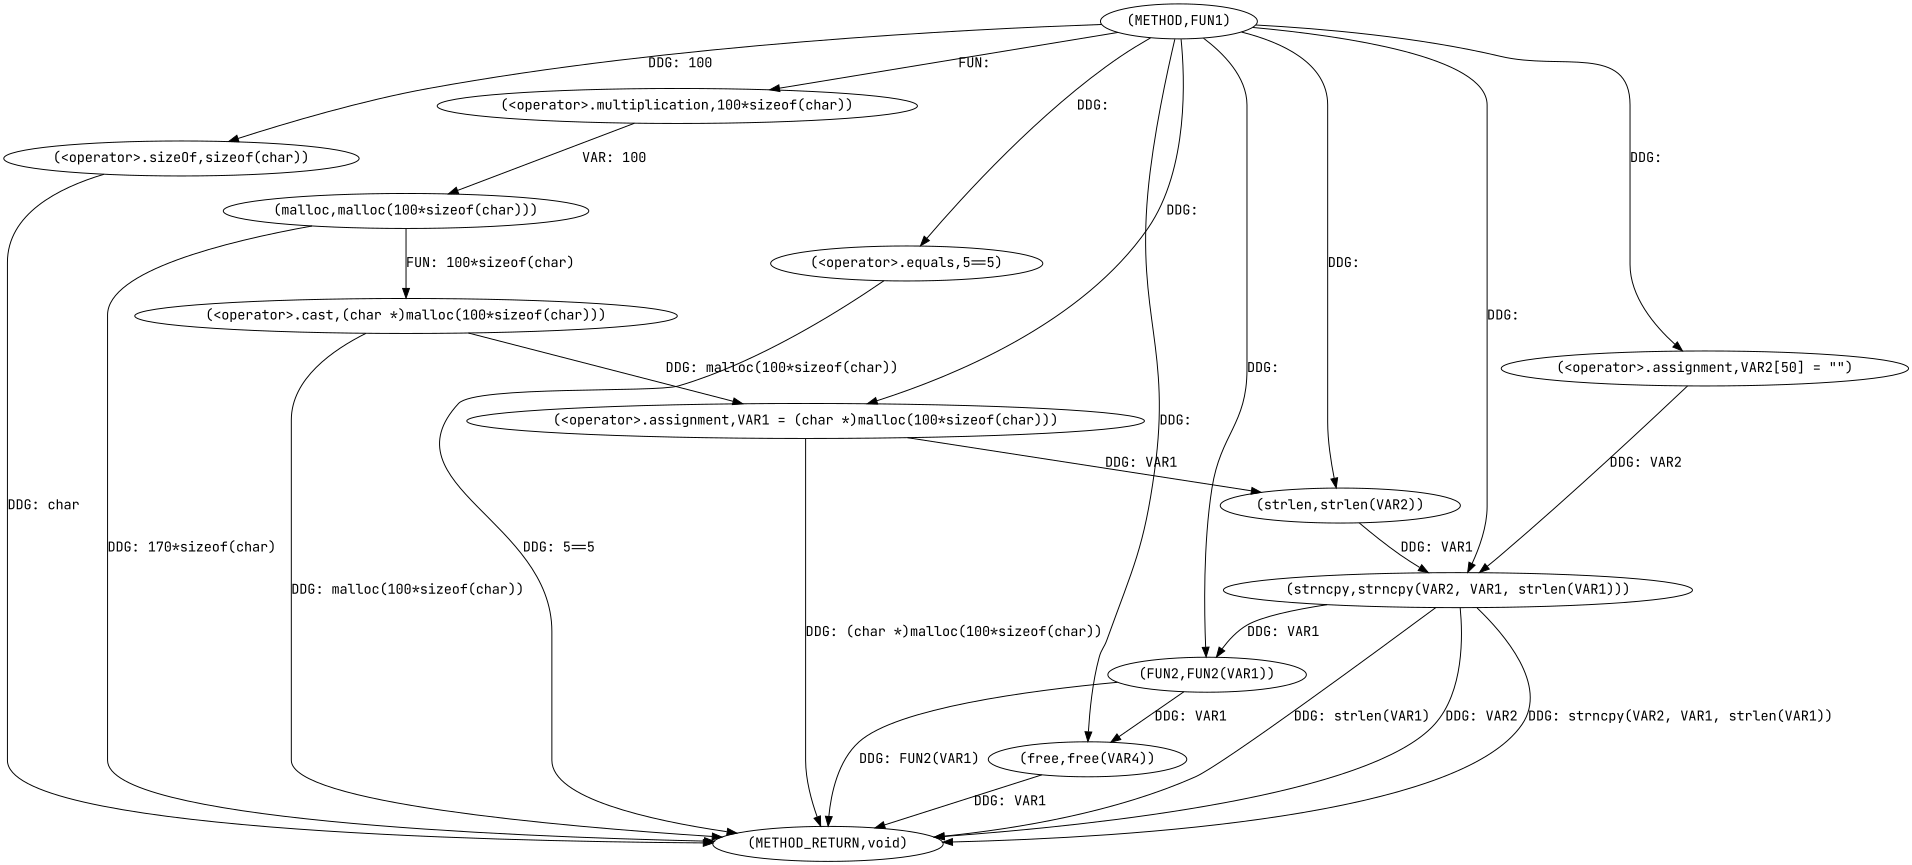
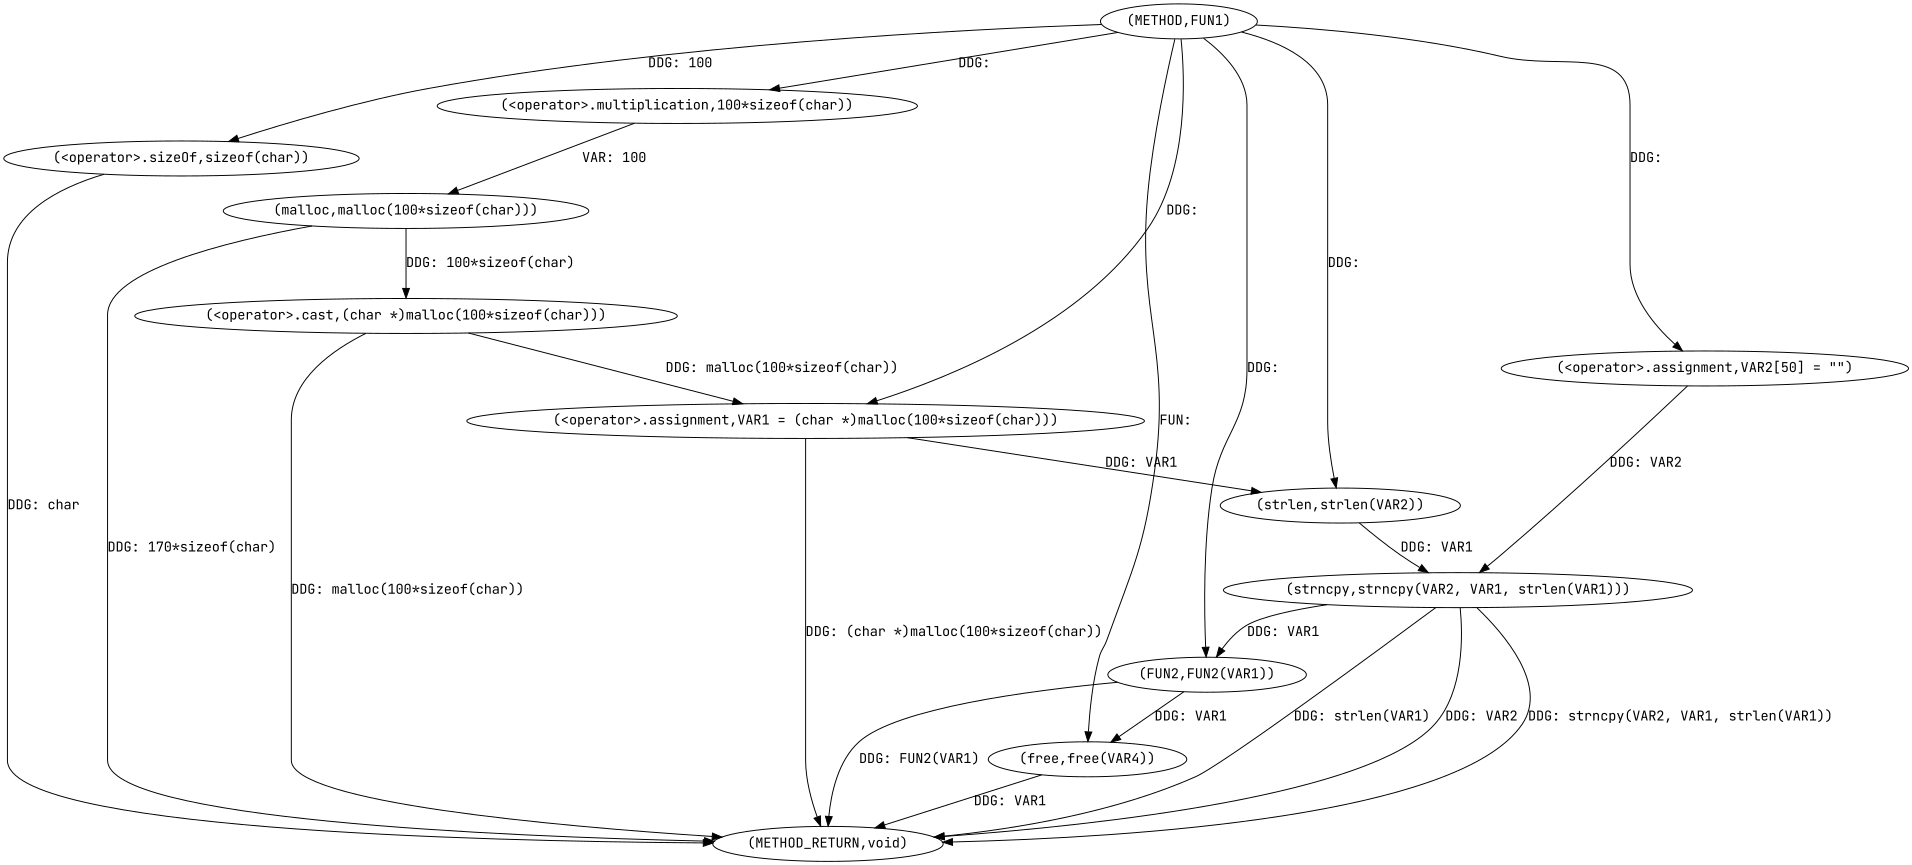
(979, 64) -> (979, 64)
(1487, 207) -> none
(491, 263) -> (491, 263)
(907, 263) -> none
(1180, 421) -> (1180, 421)
